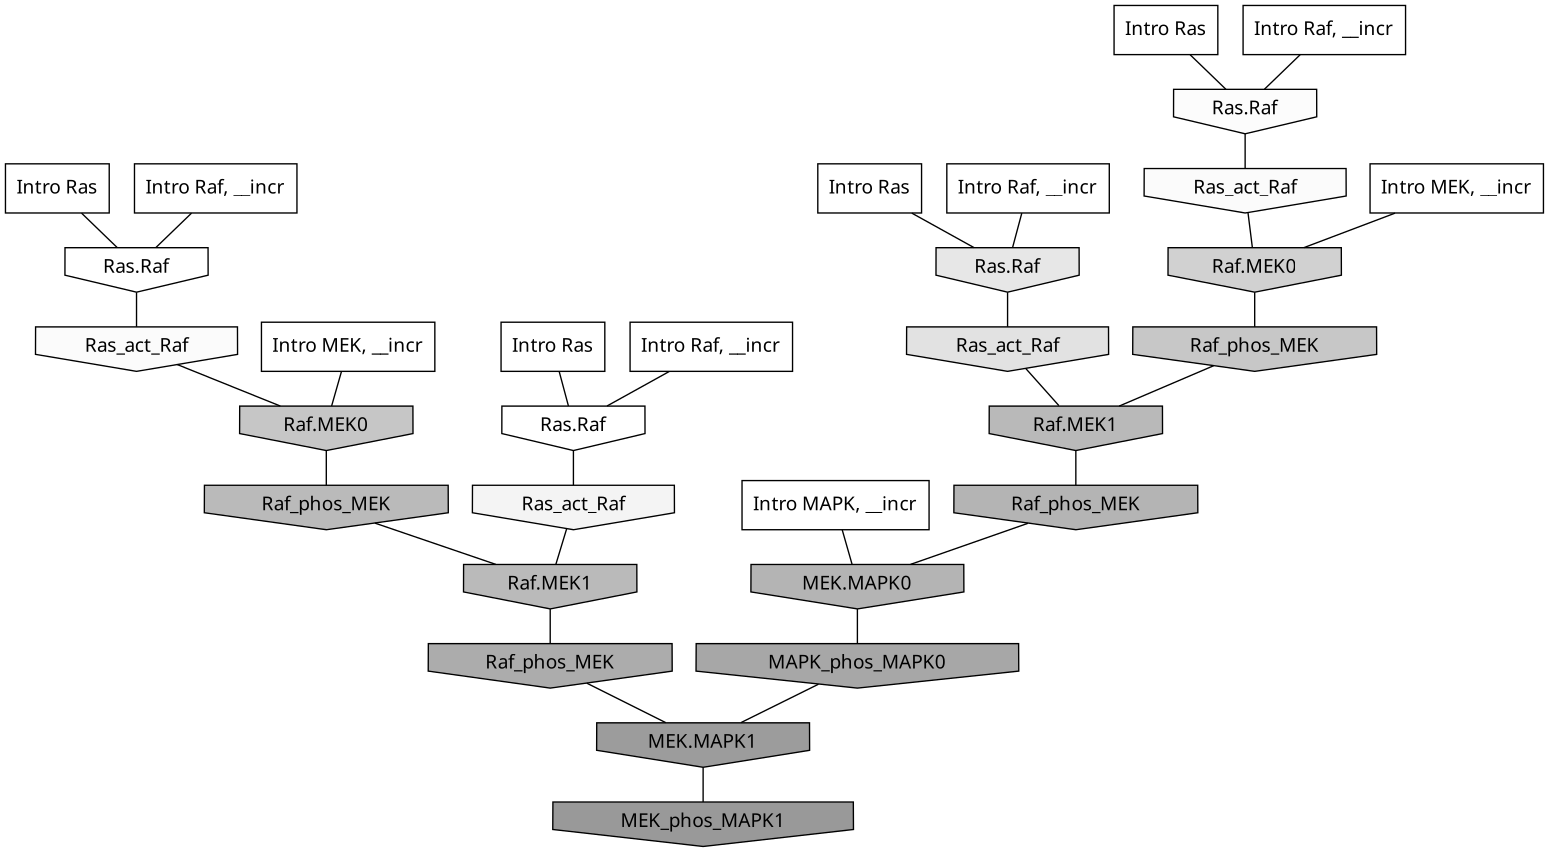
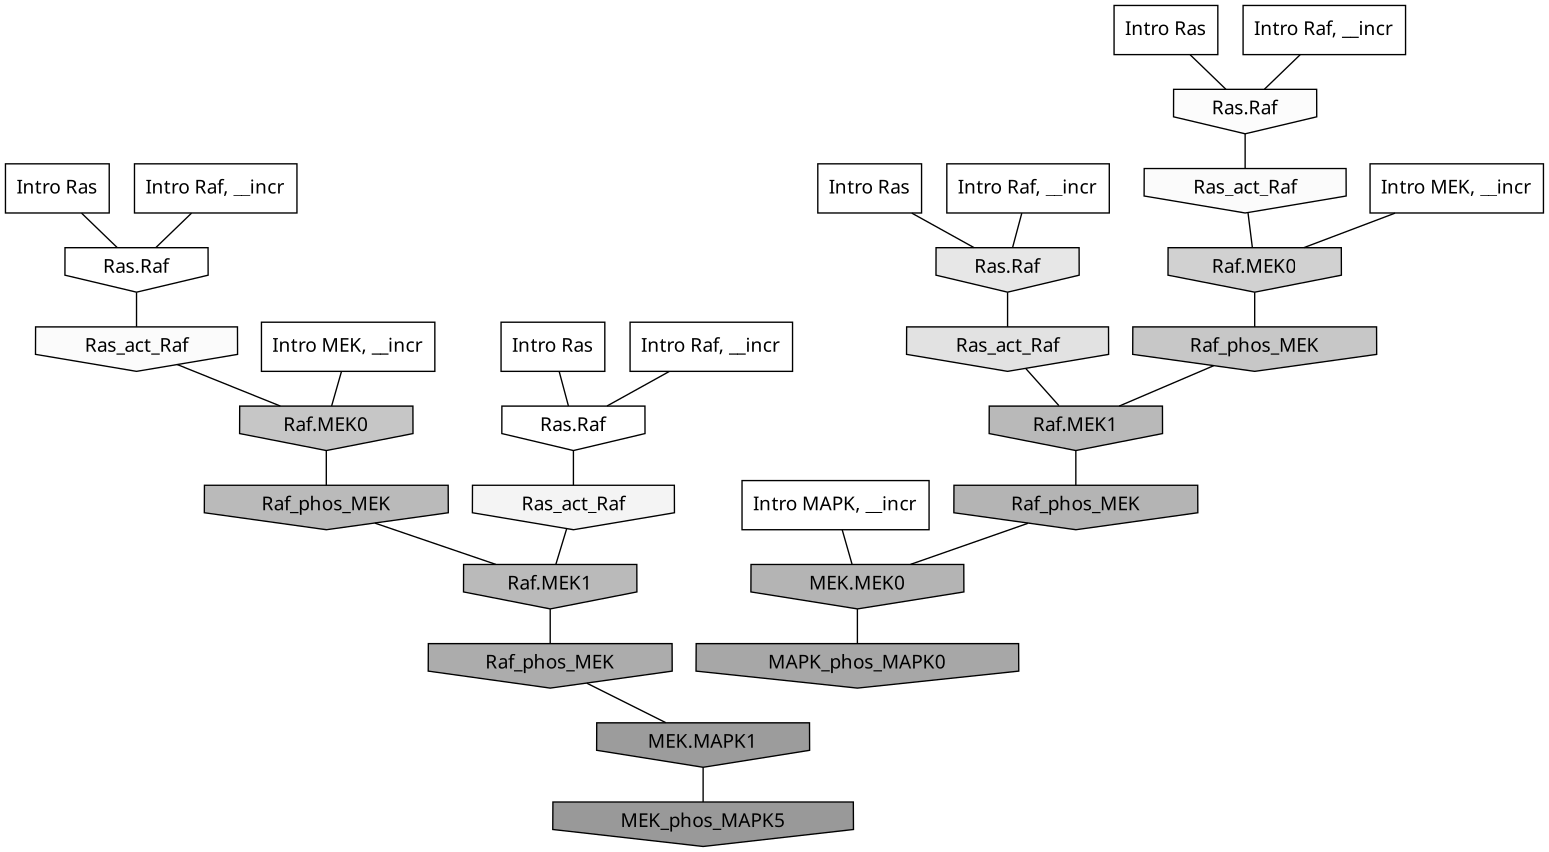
(857, 584) -> (857, 584)
(780, 703) -> none
(703, 822) -> (703, 822)
